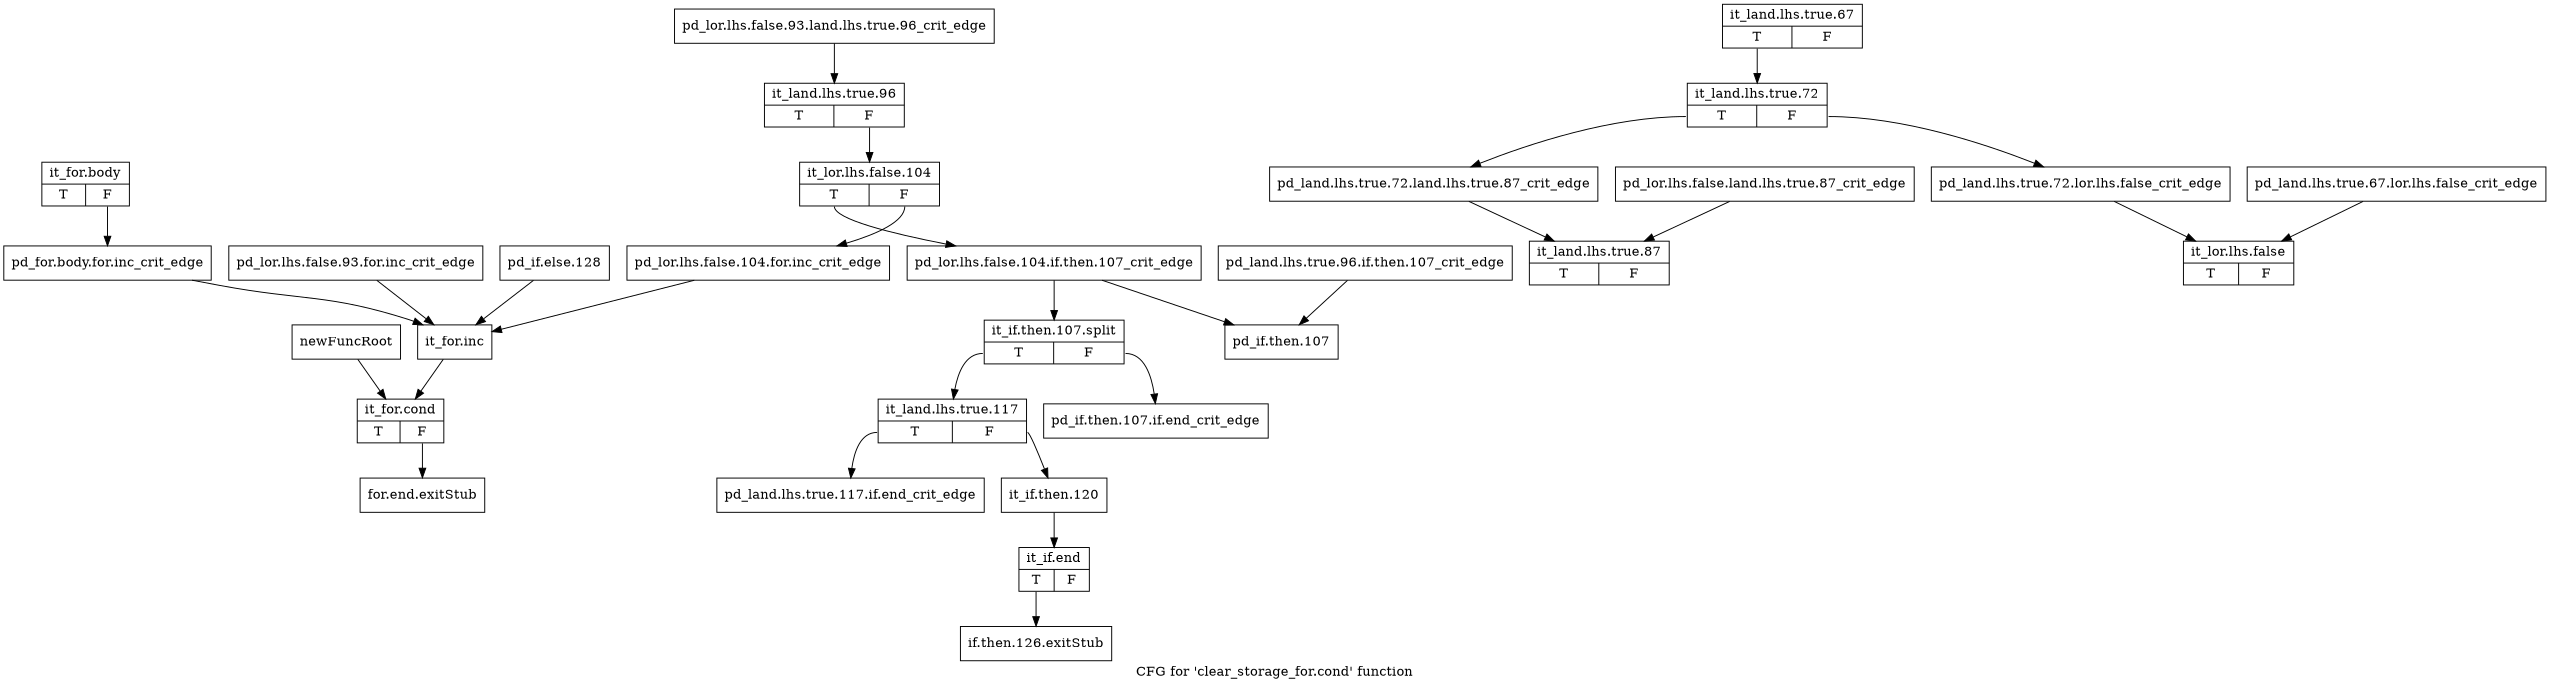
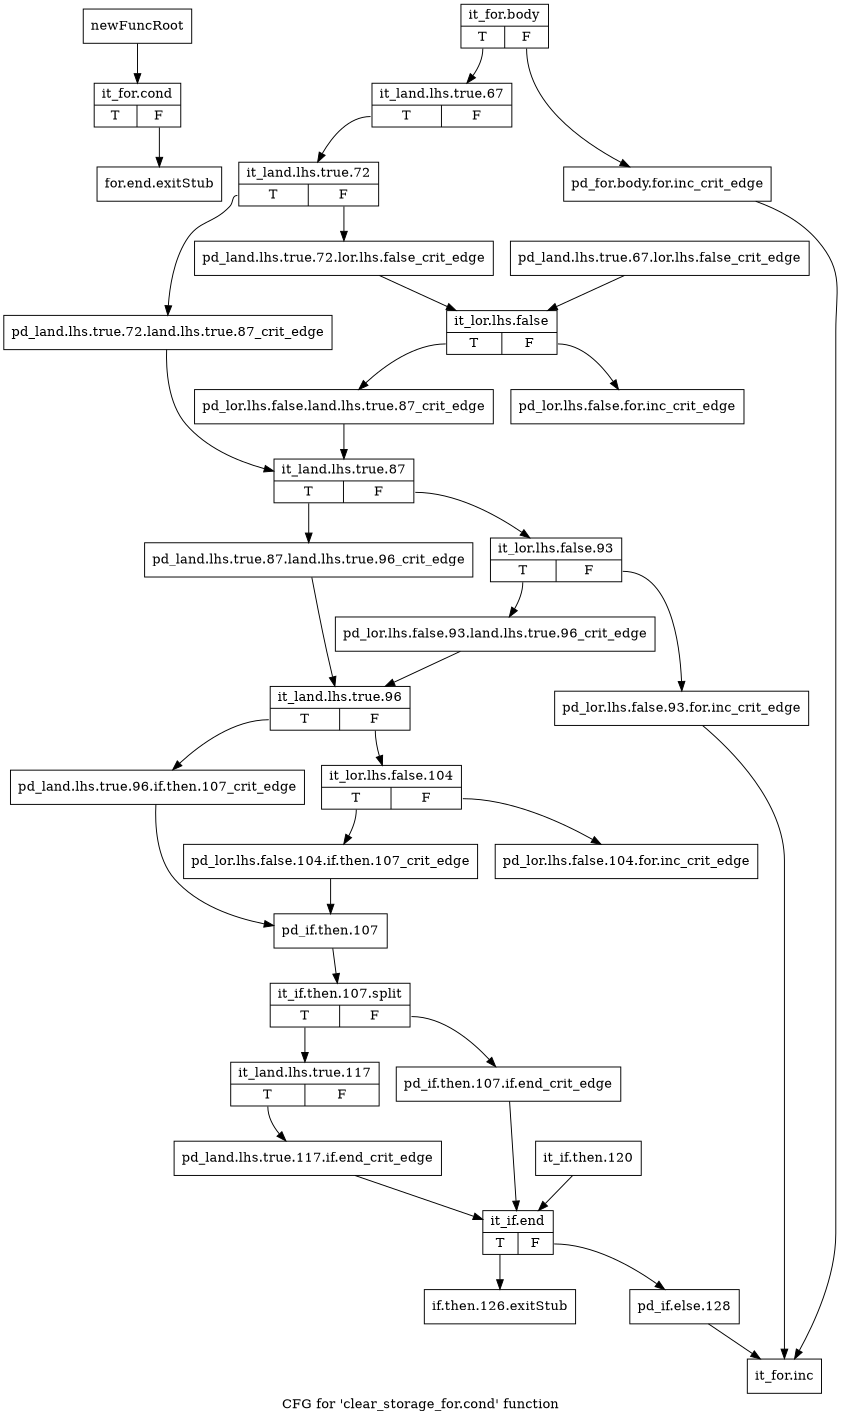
none -> (480, 63)
(1054, 295) -> (334, 961)
(598, 305) -> none
none -> (402, 356)
(432, 375) -> none
none -> (627, 407)
(1037, 450) -> none
none -> (309, 560)
none -> (556, 560)
none -> (221, 733)
none -> (513, 1151)
none -> (414, 1196)
none -> (608, 1256)
